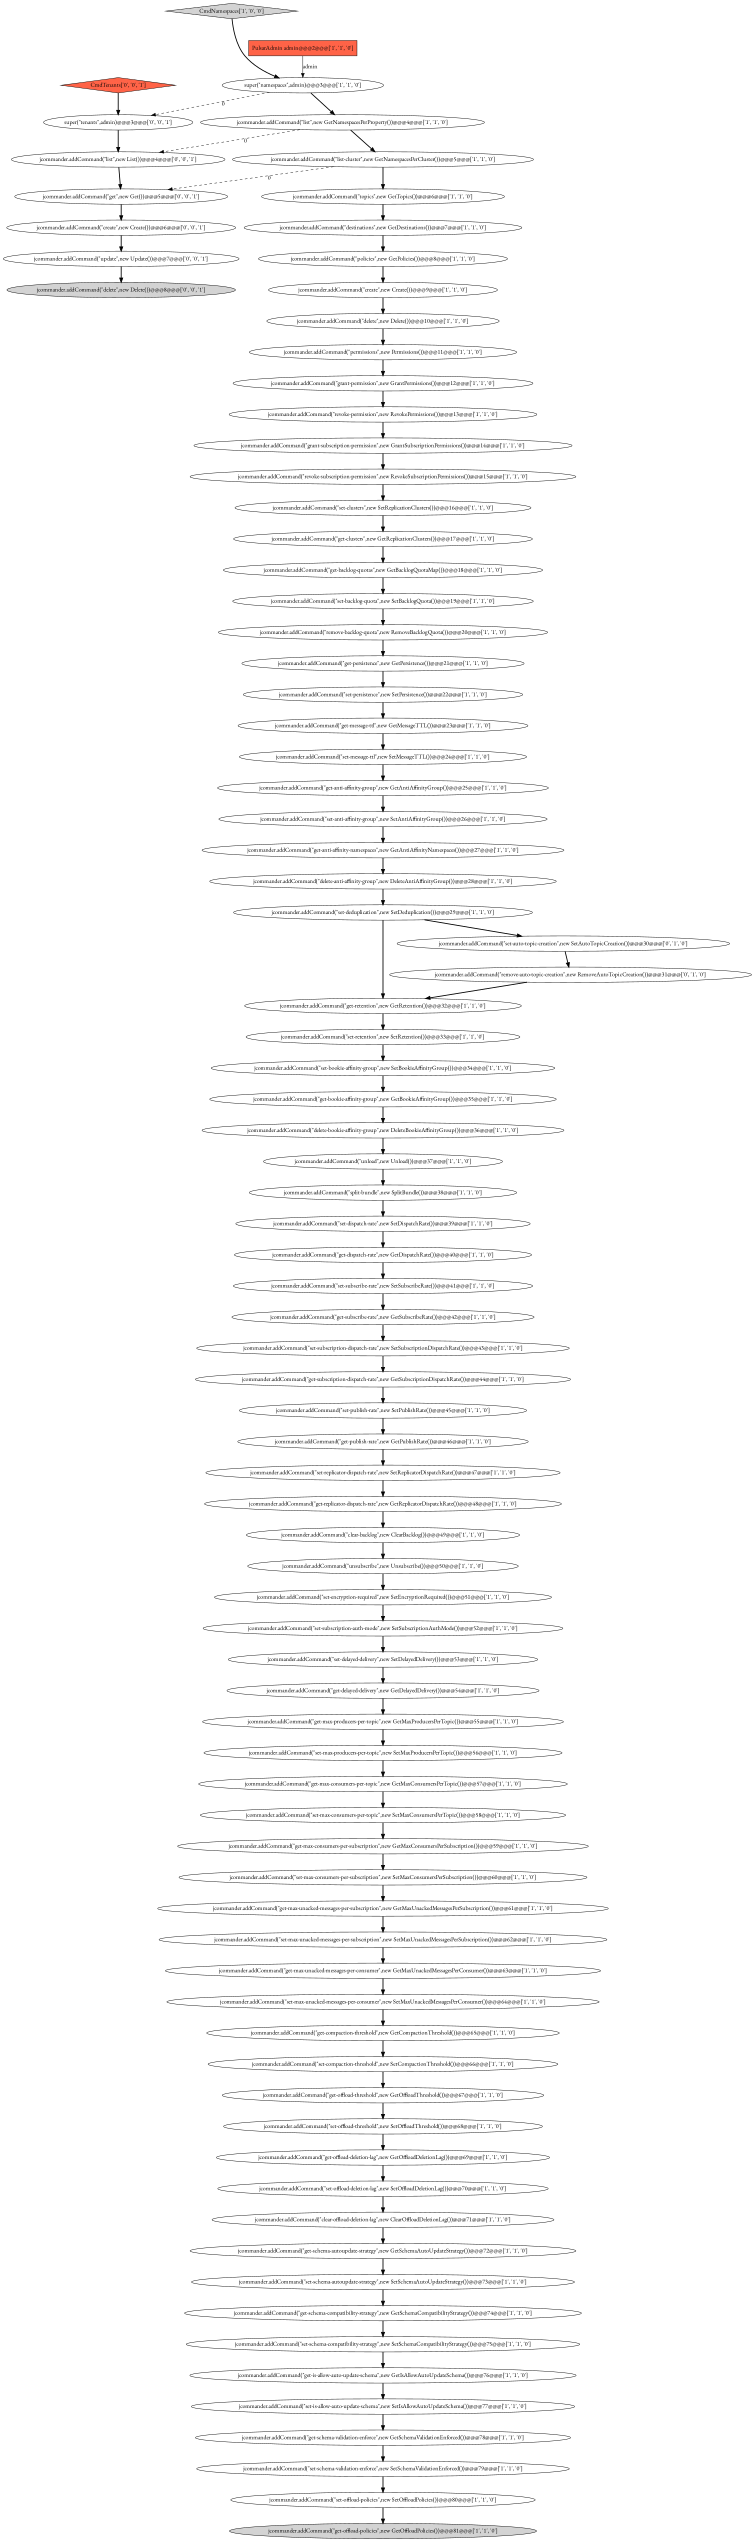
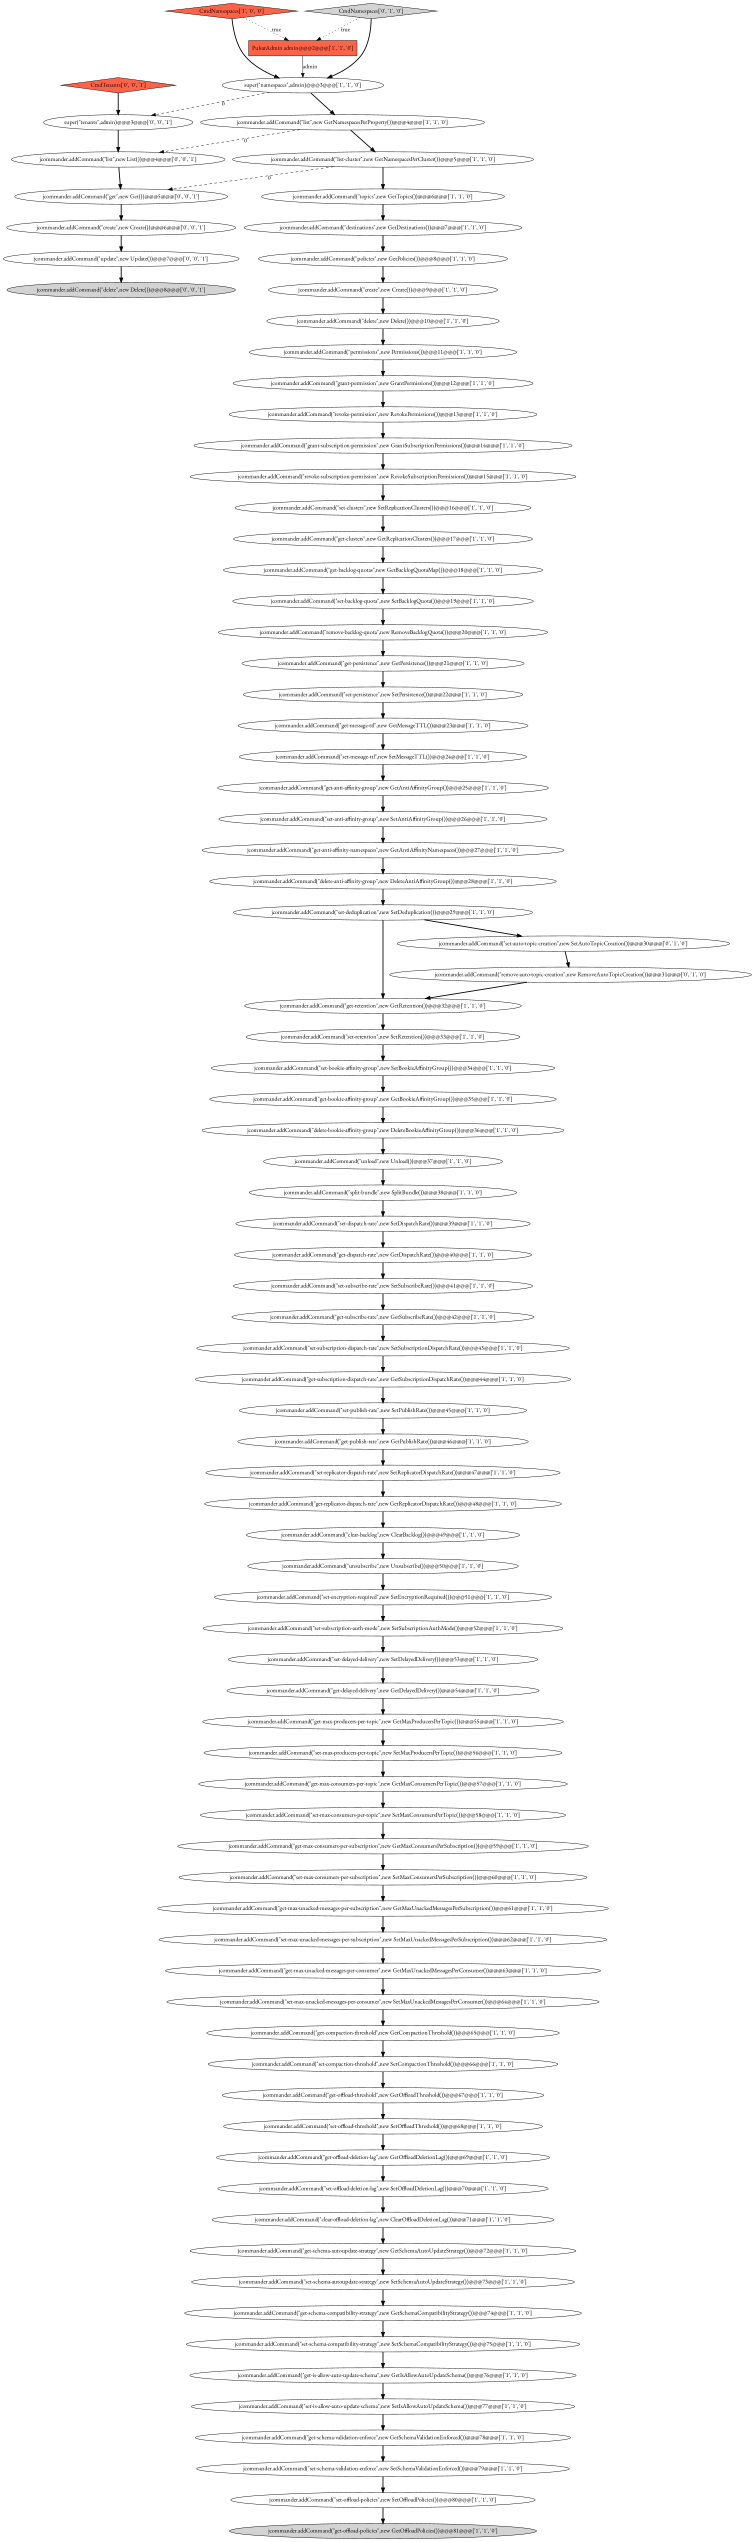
(232, 11) -> (232, 11)
none -> (371, 11)
none -> (264, 28)
